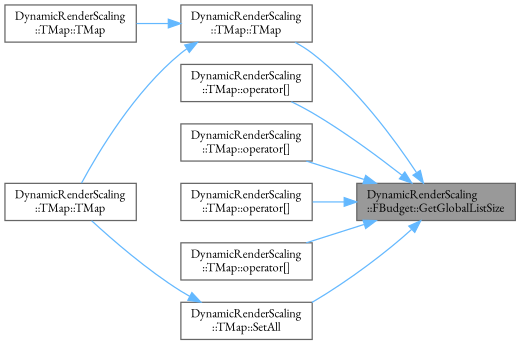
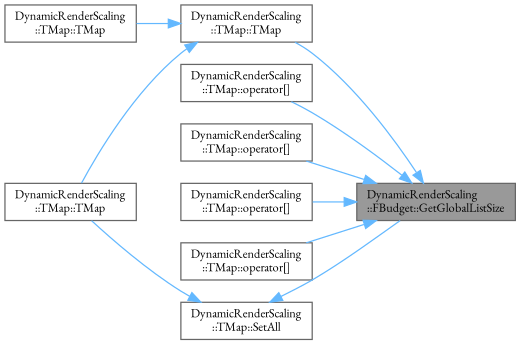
(364, 268) -> (342, 261)
